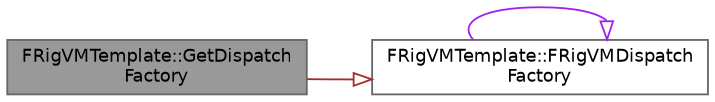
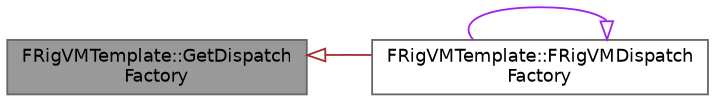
(330, 79) -> (349, 55)
